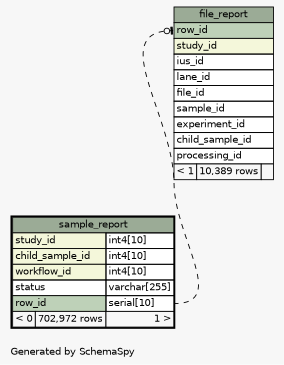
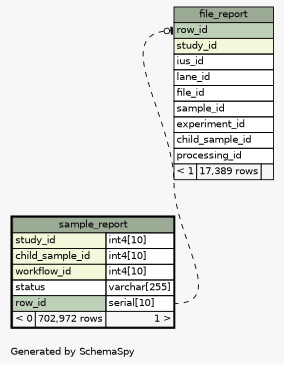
(229, 171) -> (229, 171)
